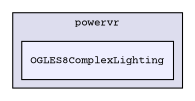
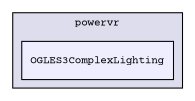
(98, 60) -> (98, 60)
